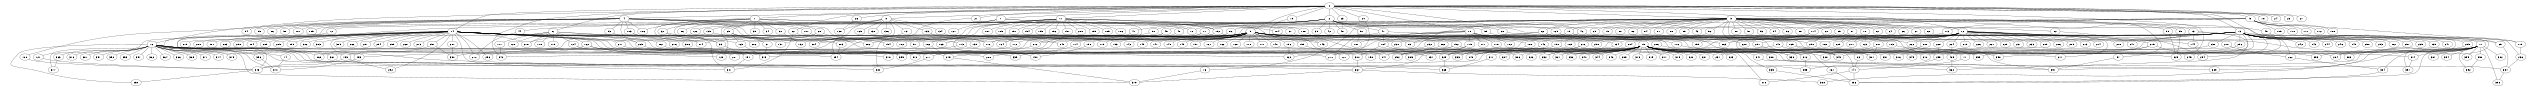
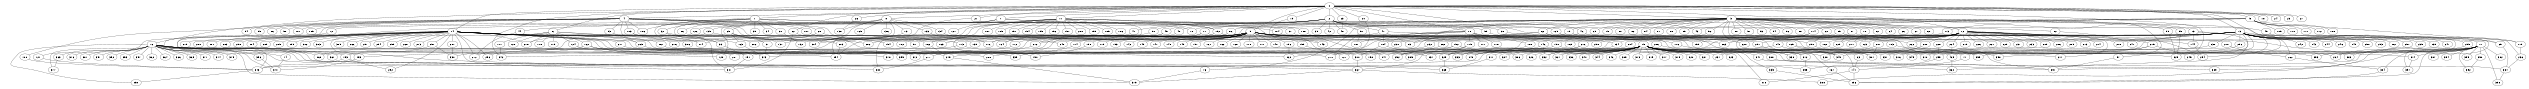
(873, 31) -> none
(1510, 44) -> none
